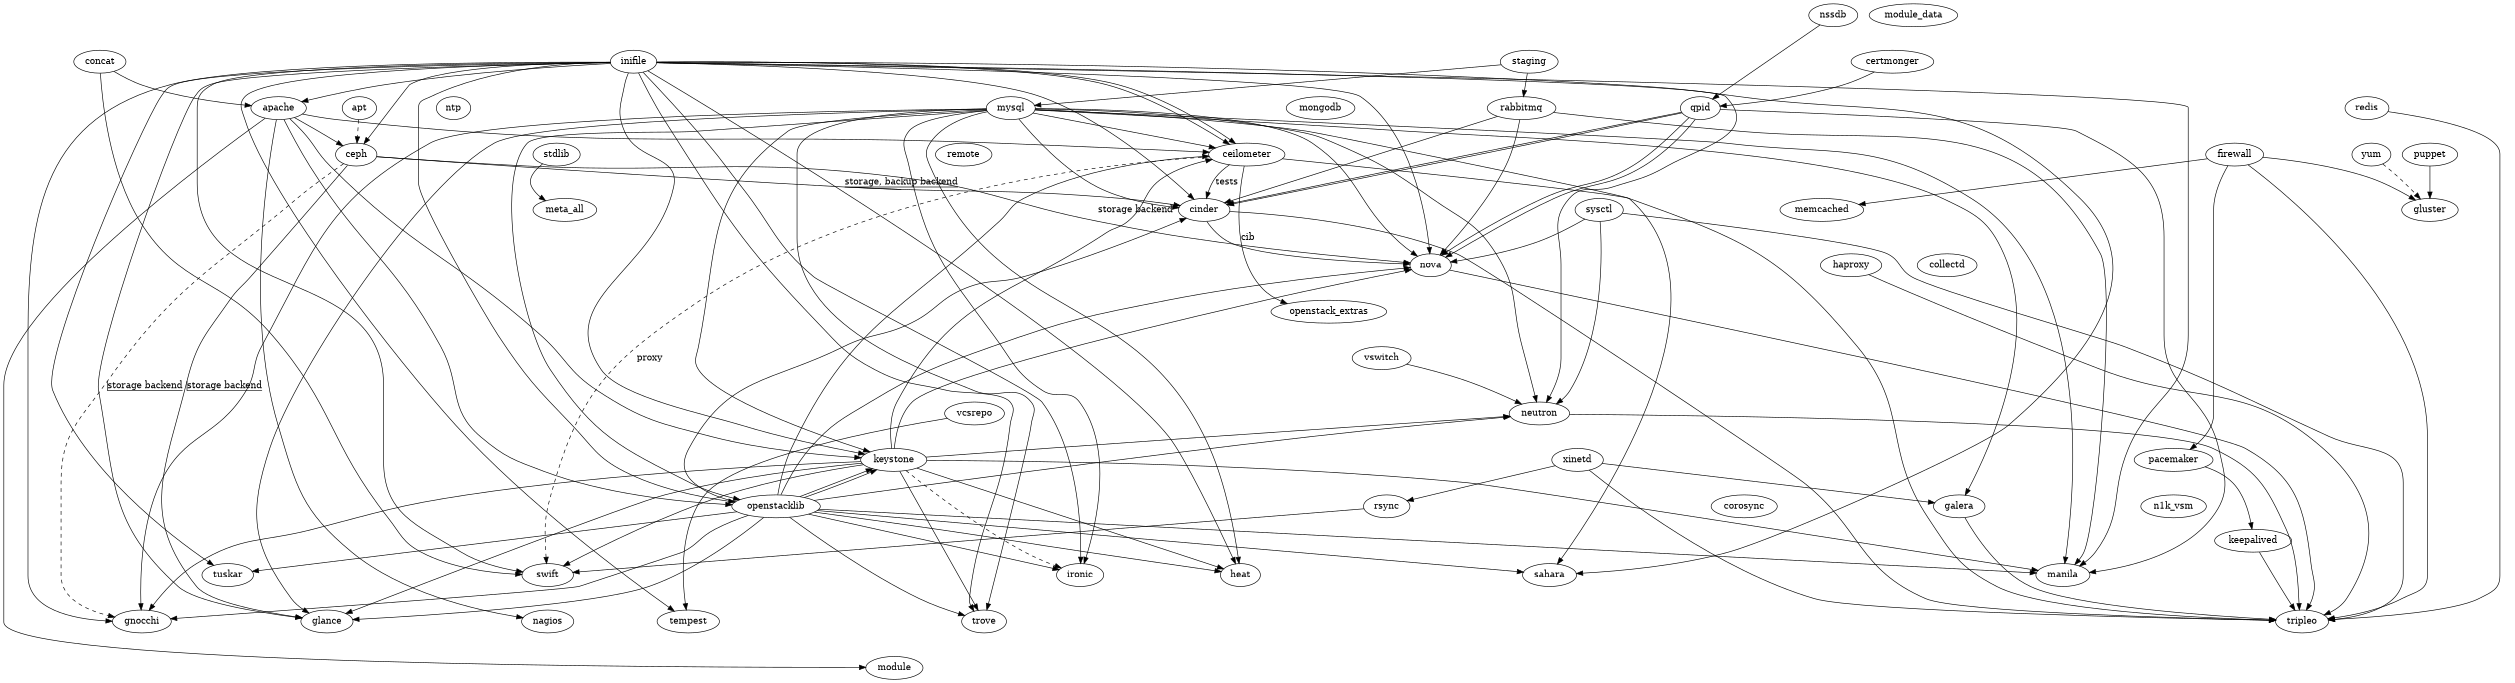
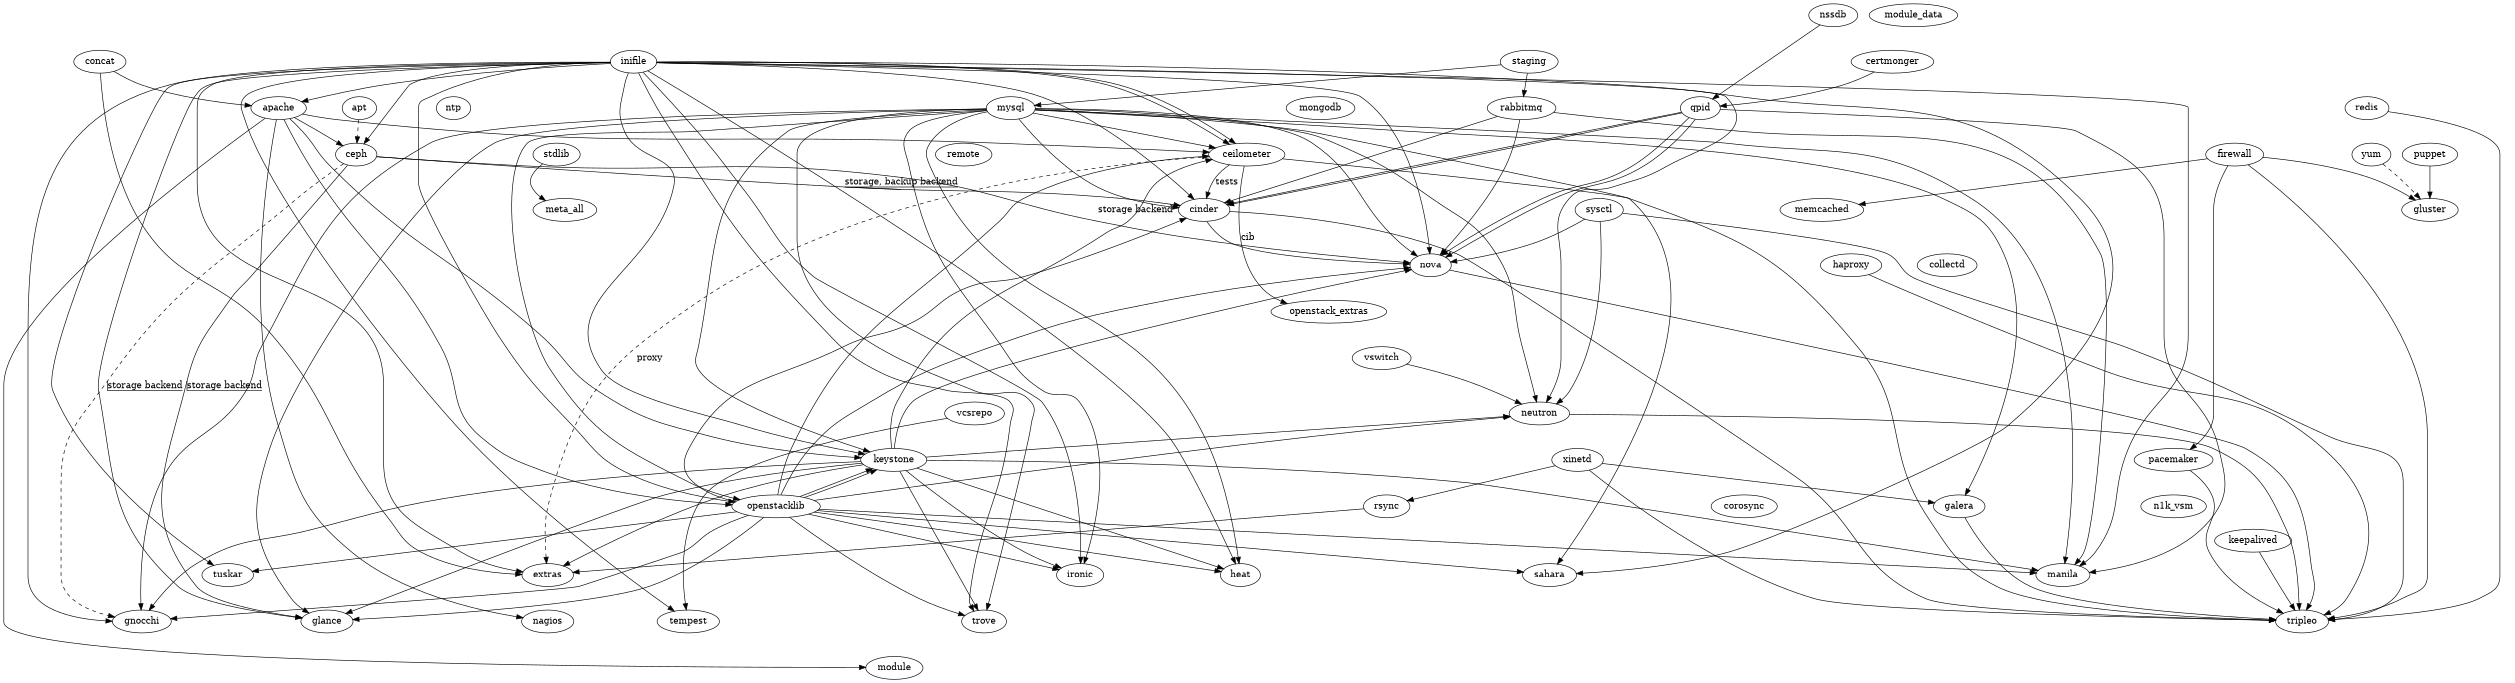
(2237, 487) -> (2209, 552)
(988, 531) -> (988, 531)
(548, 575) -> (548, 575)
